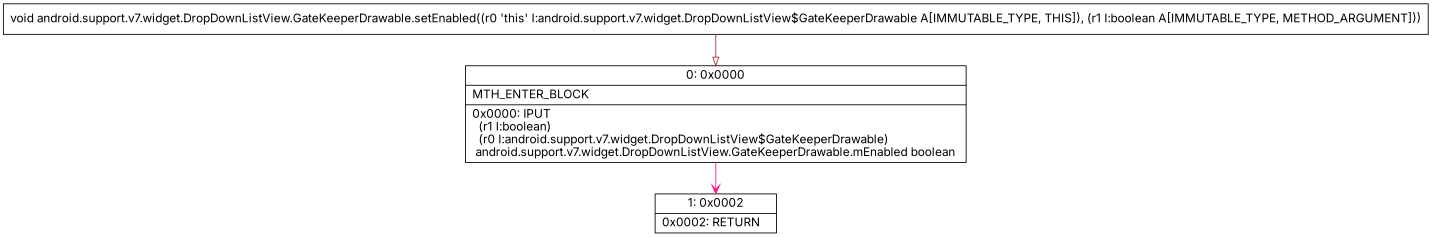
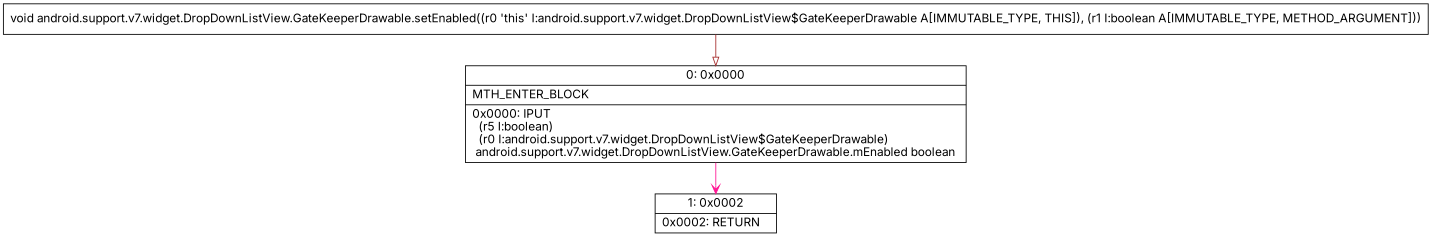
(512, 127) -> (513, 127)
